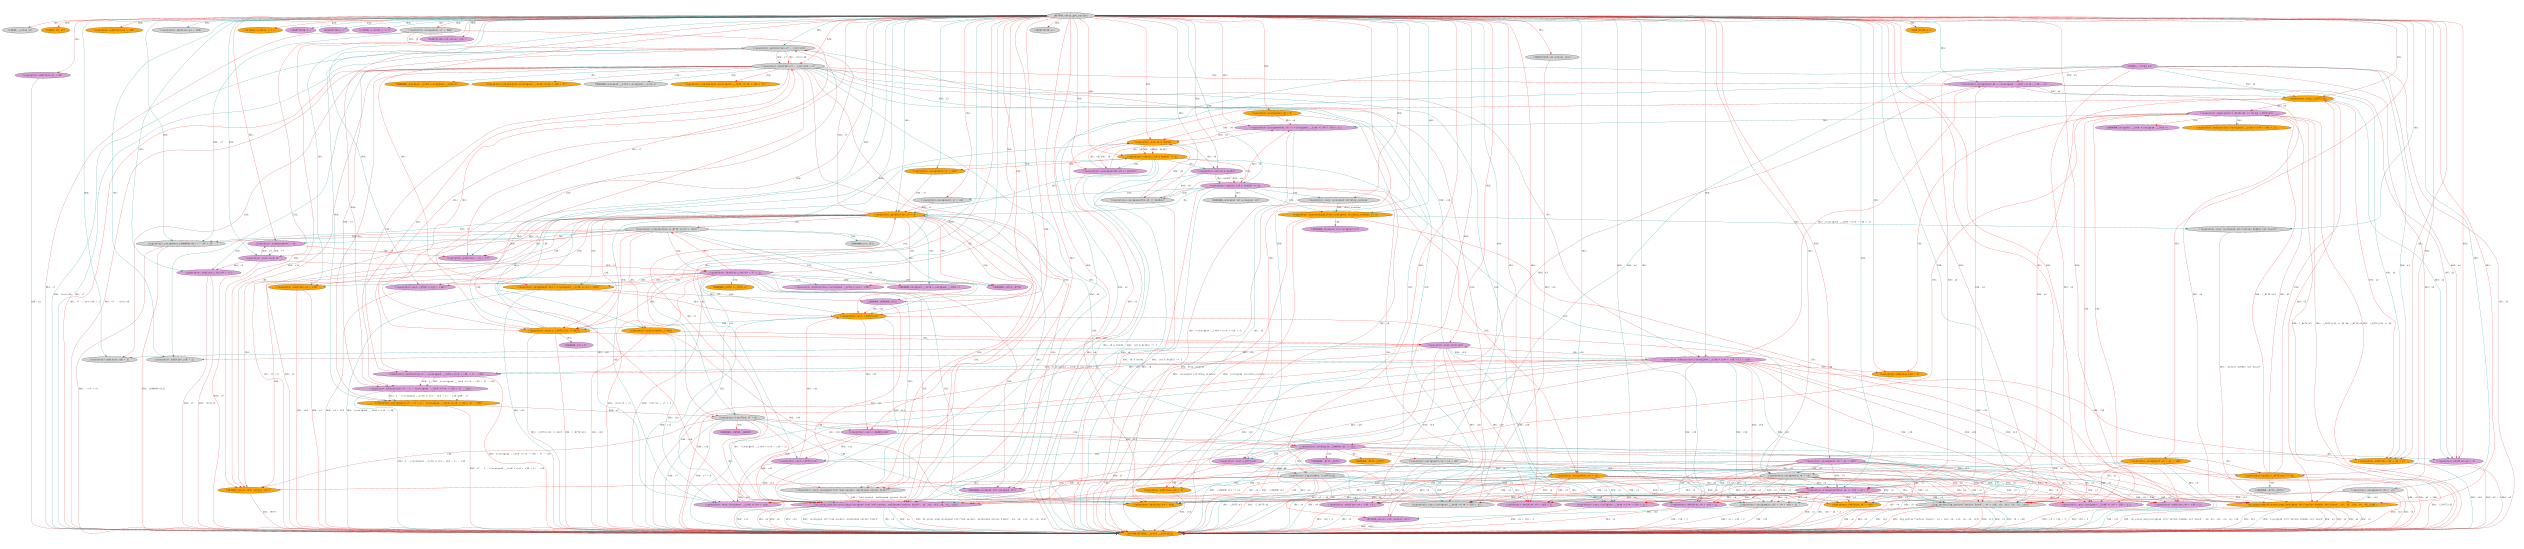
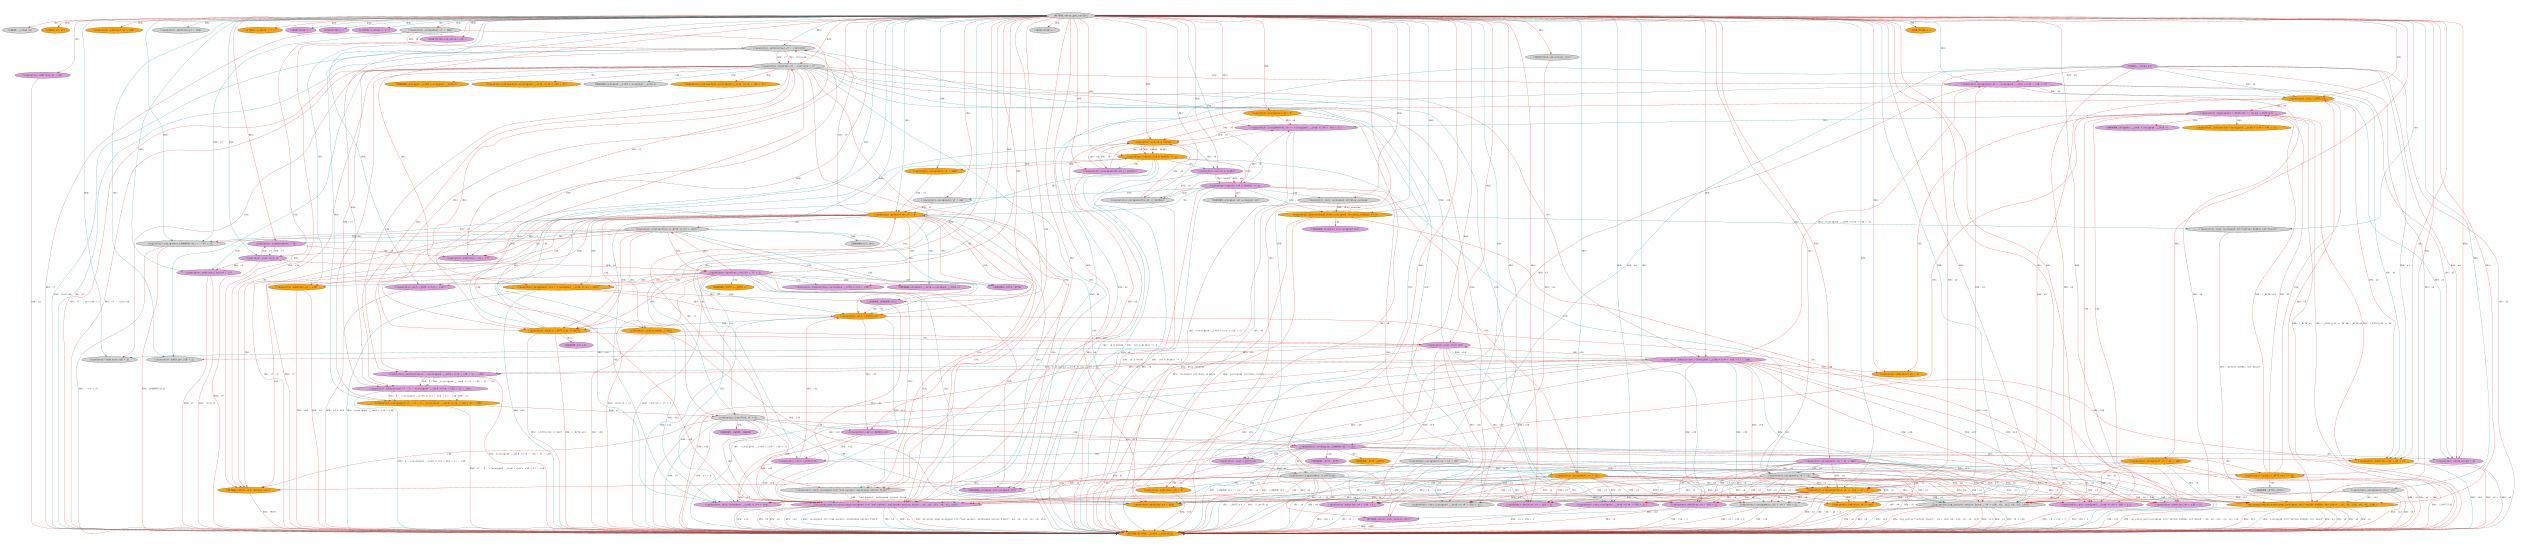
(944, 99) -> (944, 99)
(1380, 454) -> (1857, 453)
(1838, 490) -> (1838, 490)
